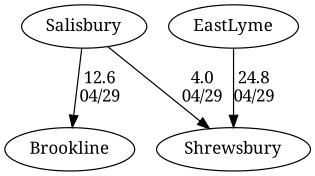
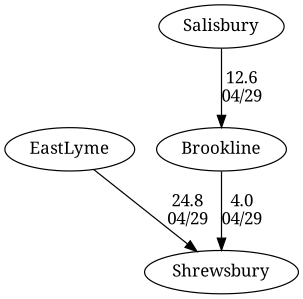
(154, 84) -> (222, 205)
